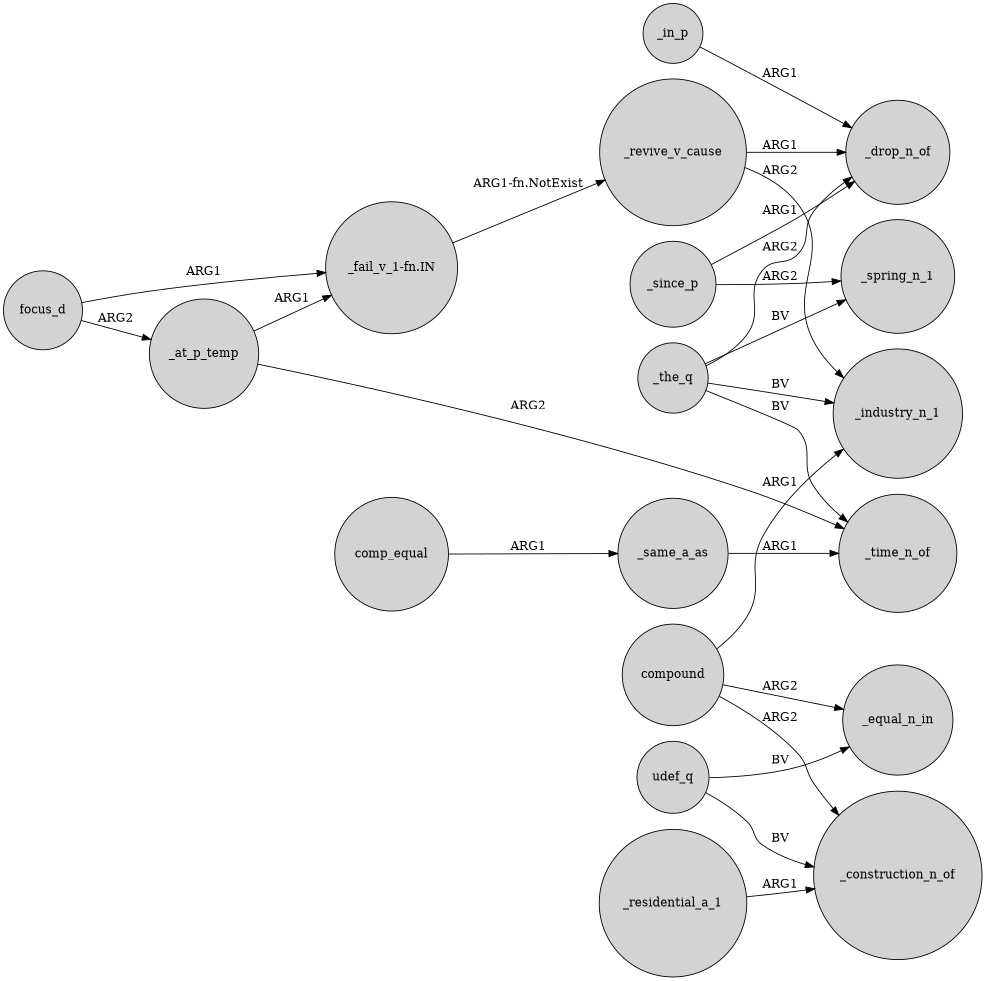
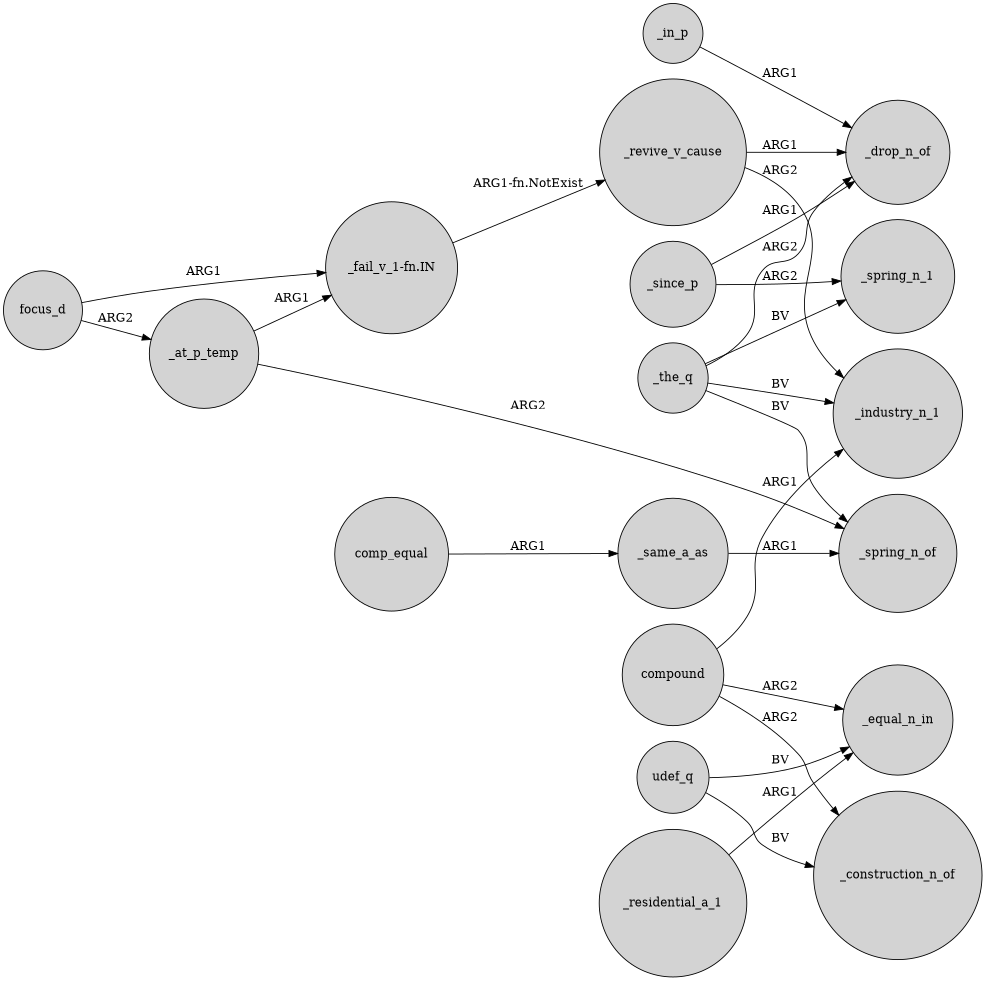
(898, 553) -> (898, 553)
(777, 894) -> (787, 806)
